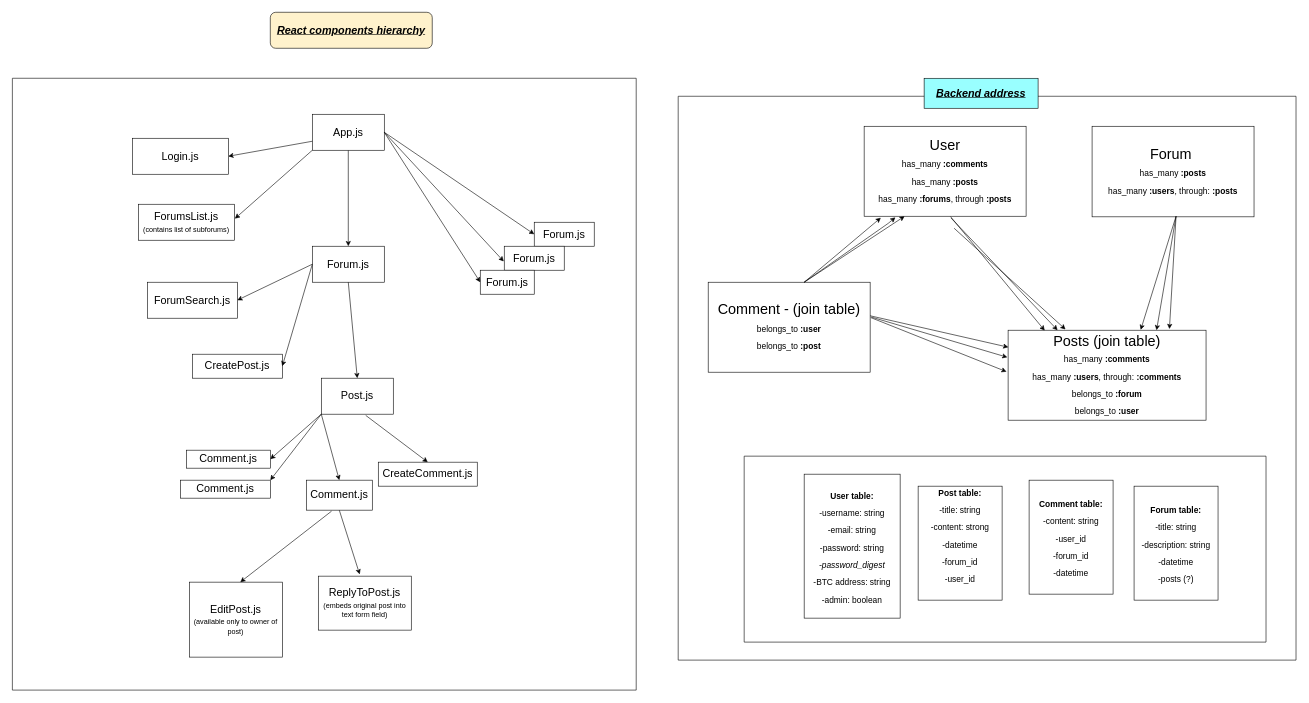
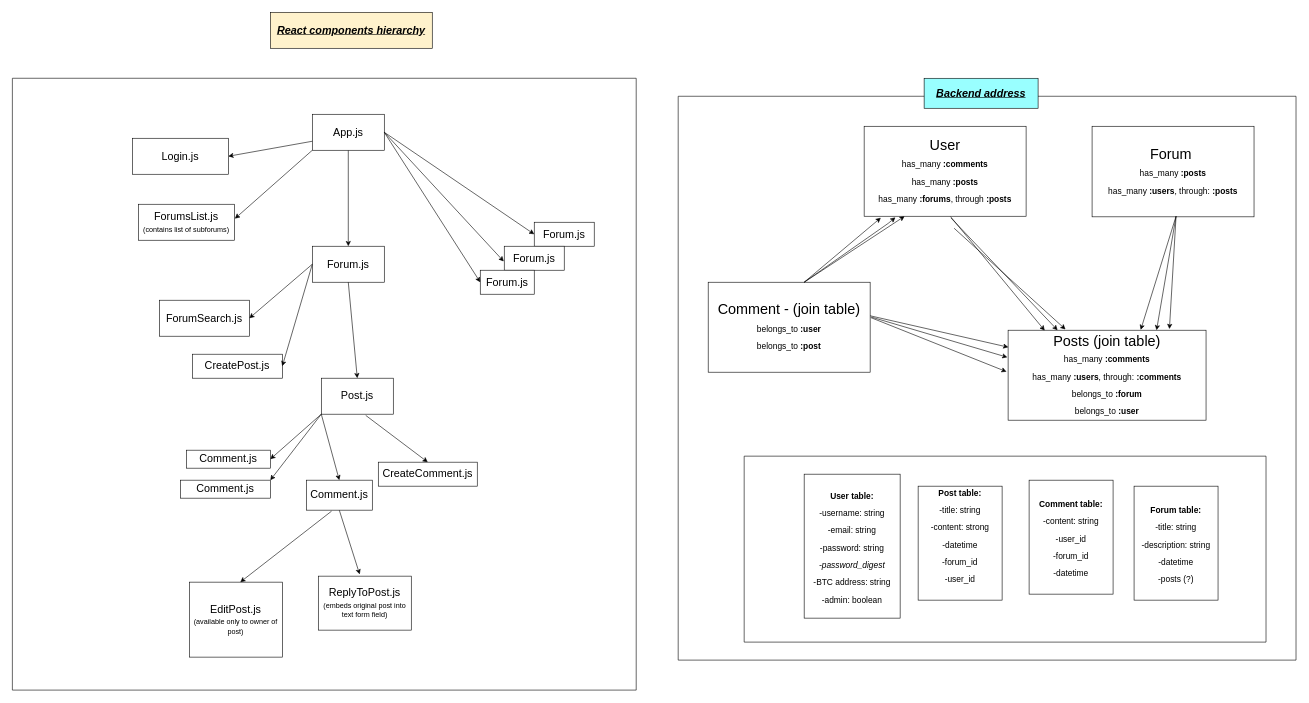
(351, 30) -> (351, 30)
(192, 300) -> (204, 318)
